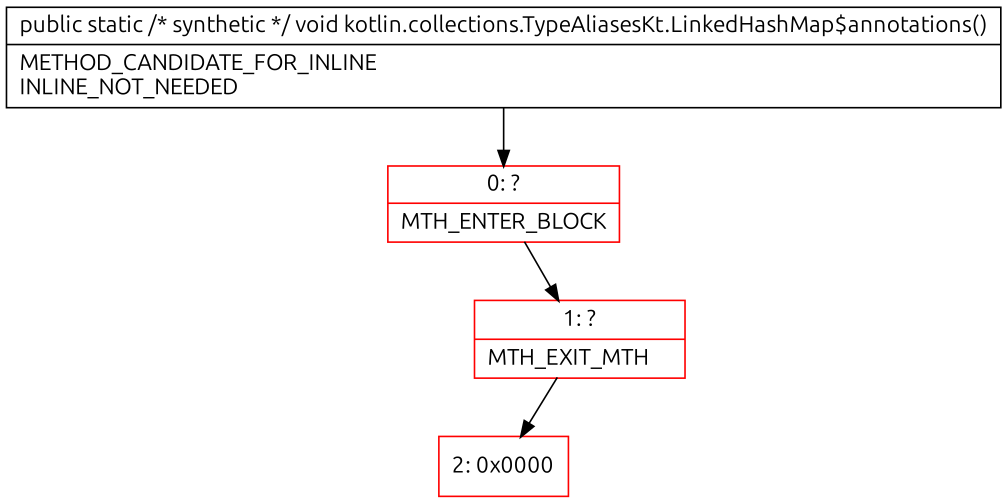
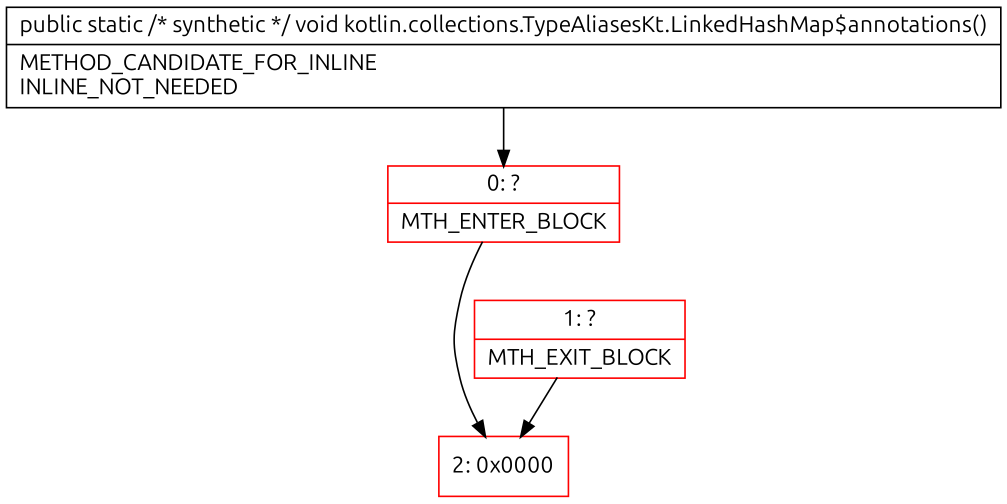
(538, 264) -> (455, 332)
(568, 358) -> (580, 358)
